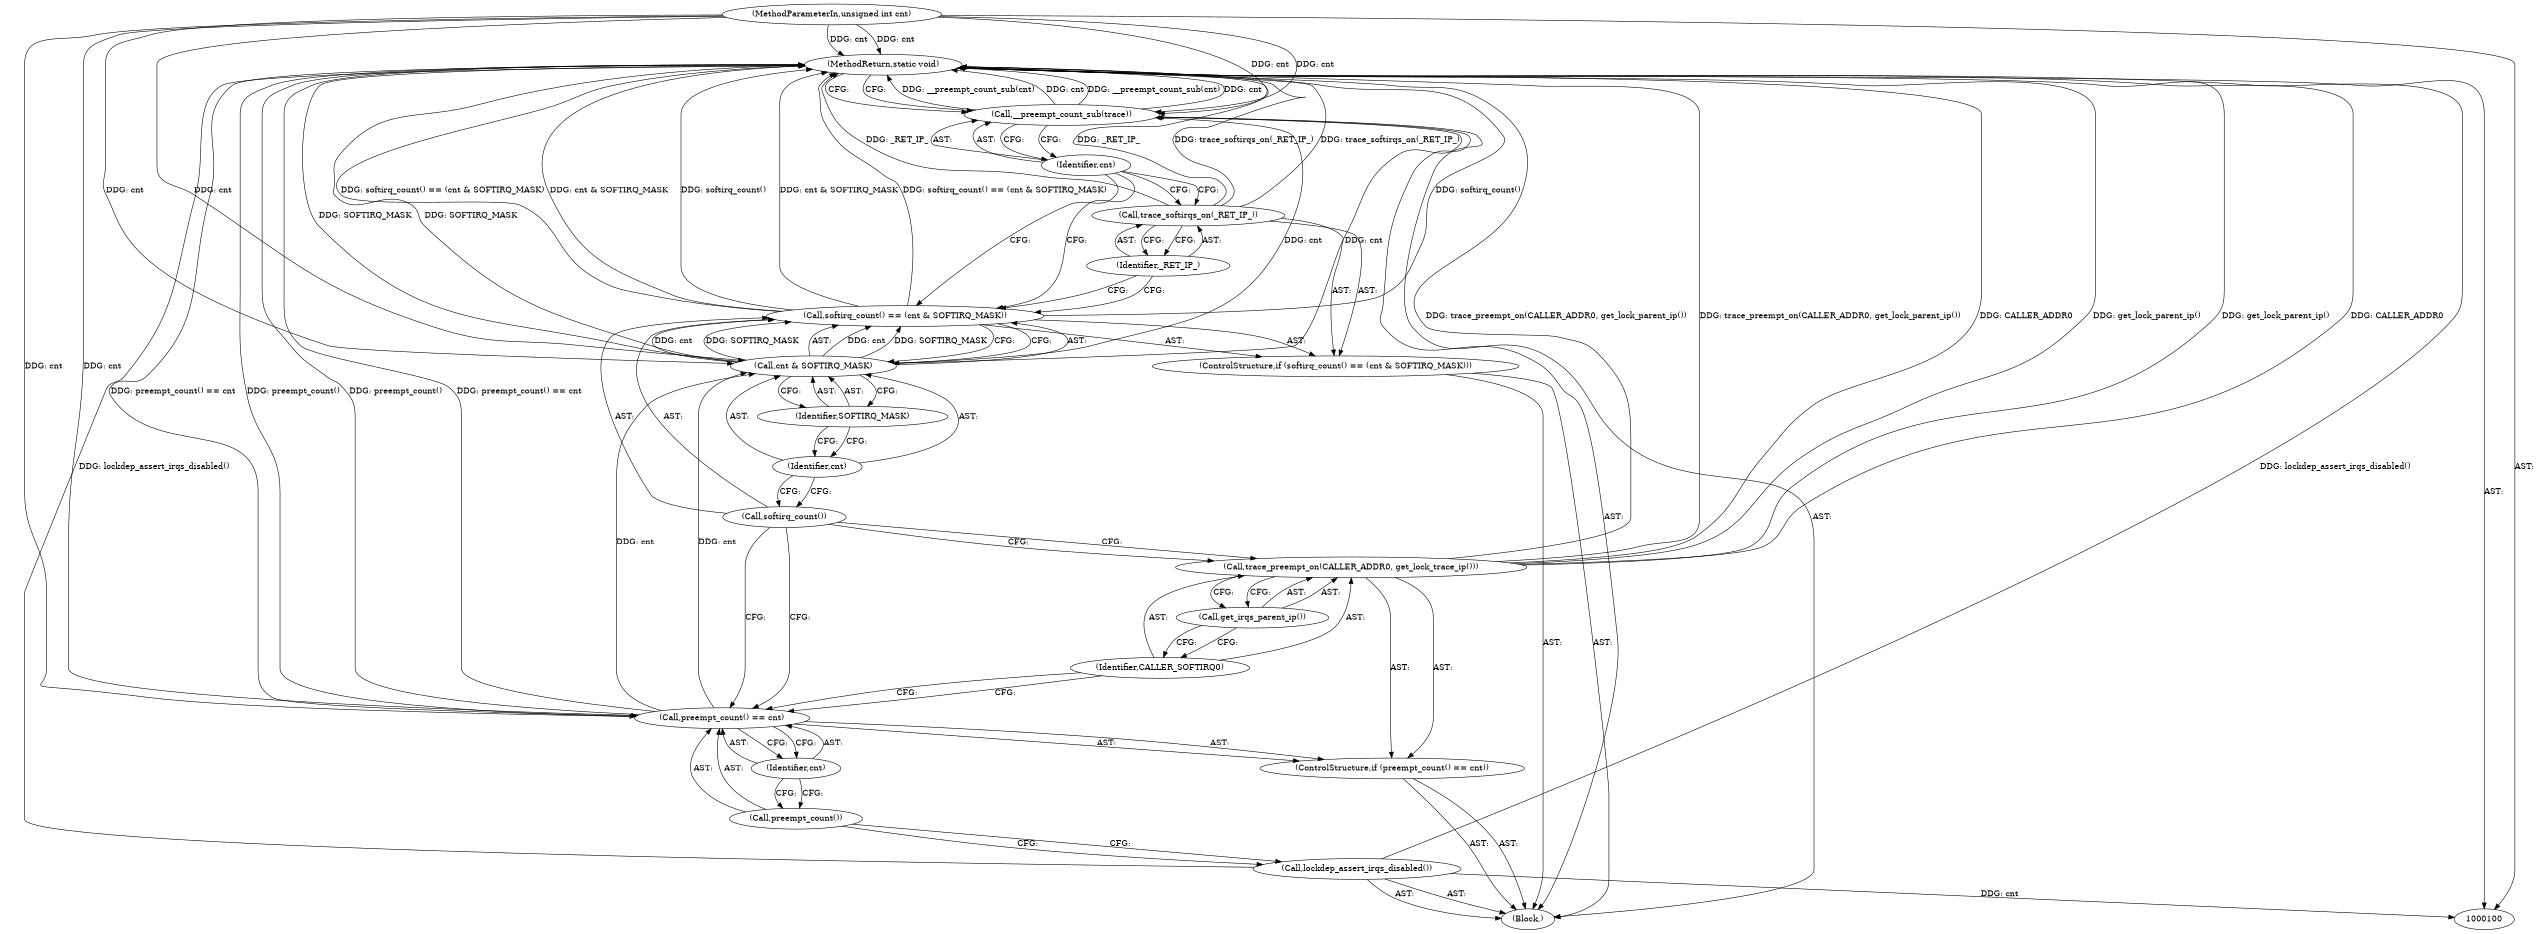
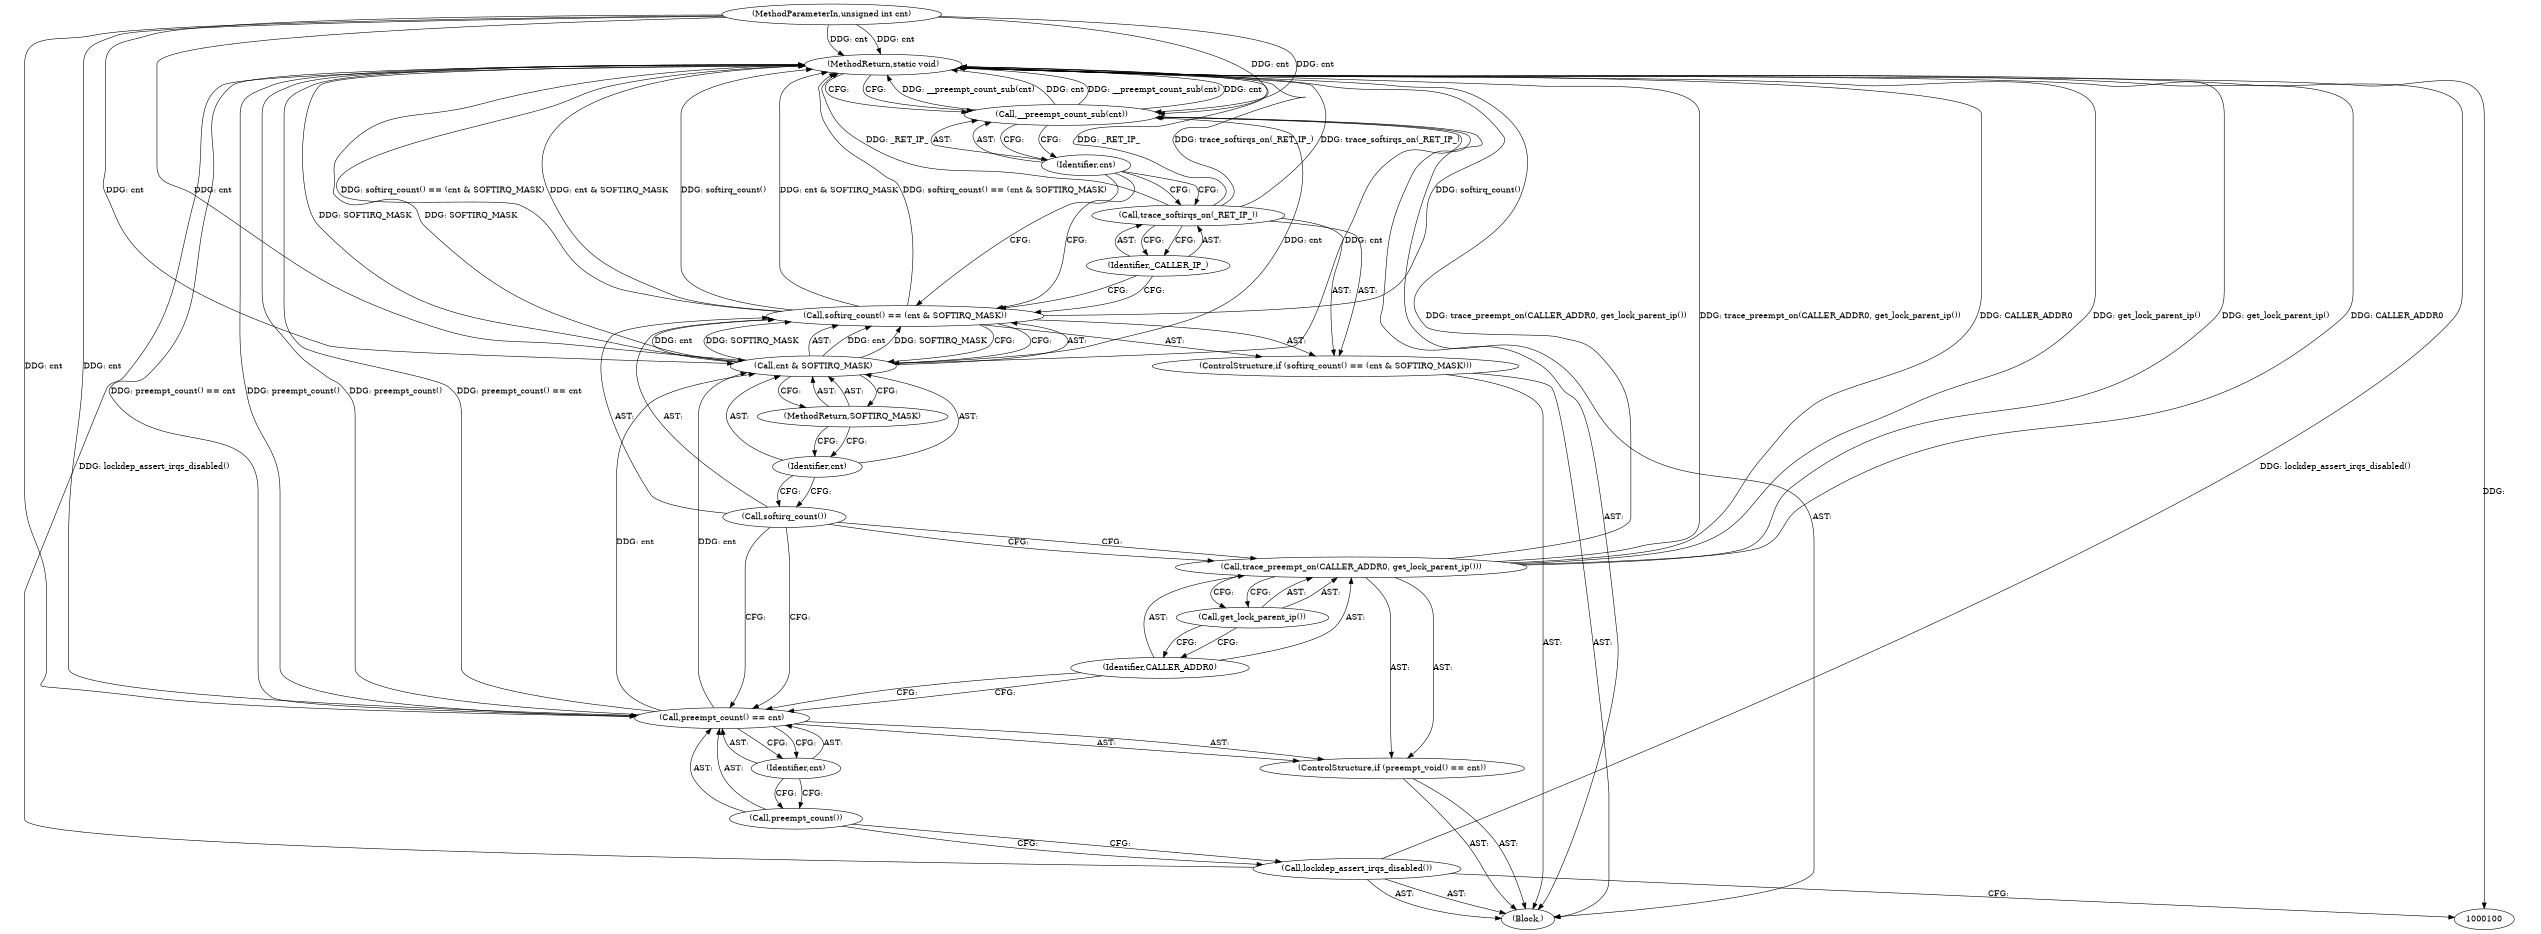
(2152, 33) -> none
(1062, 115) -> (1062, 115)
(1158, 266) -> (1158, 266)
(853, 417) -> (853, 417)
(2495, 492) -> (2495, 492)
(1351, 567) -> (1351, 567)
(1252, 618) -> (1252, 618)
(1160, 668) -> (1160, 668)
(1392, 768) -> (1392, 768)
(2000, 894) -> (2000, 894)
